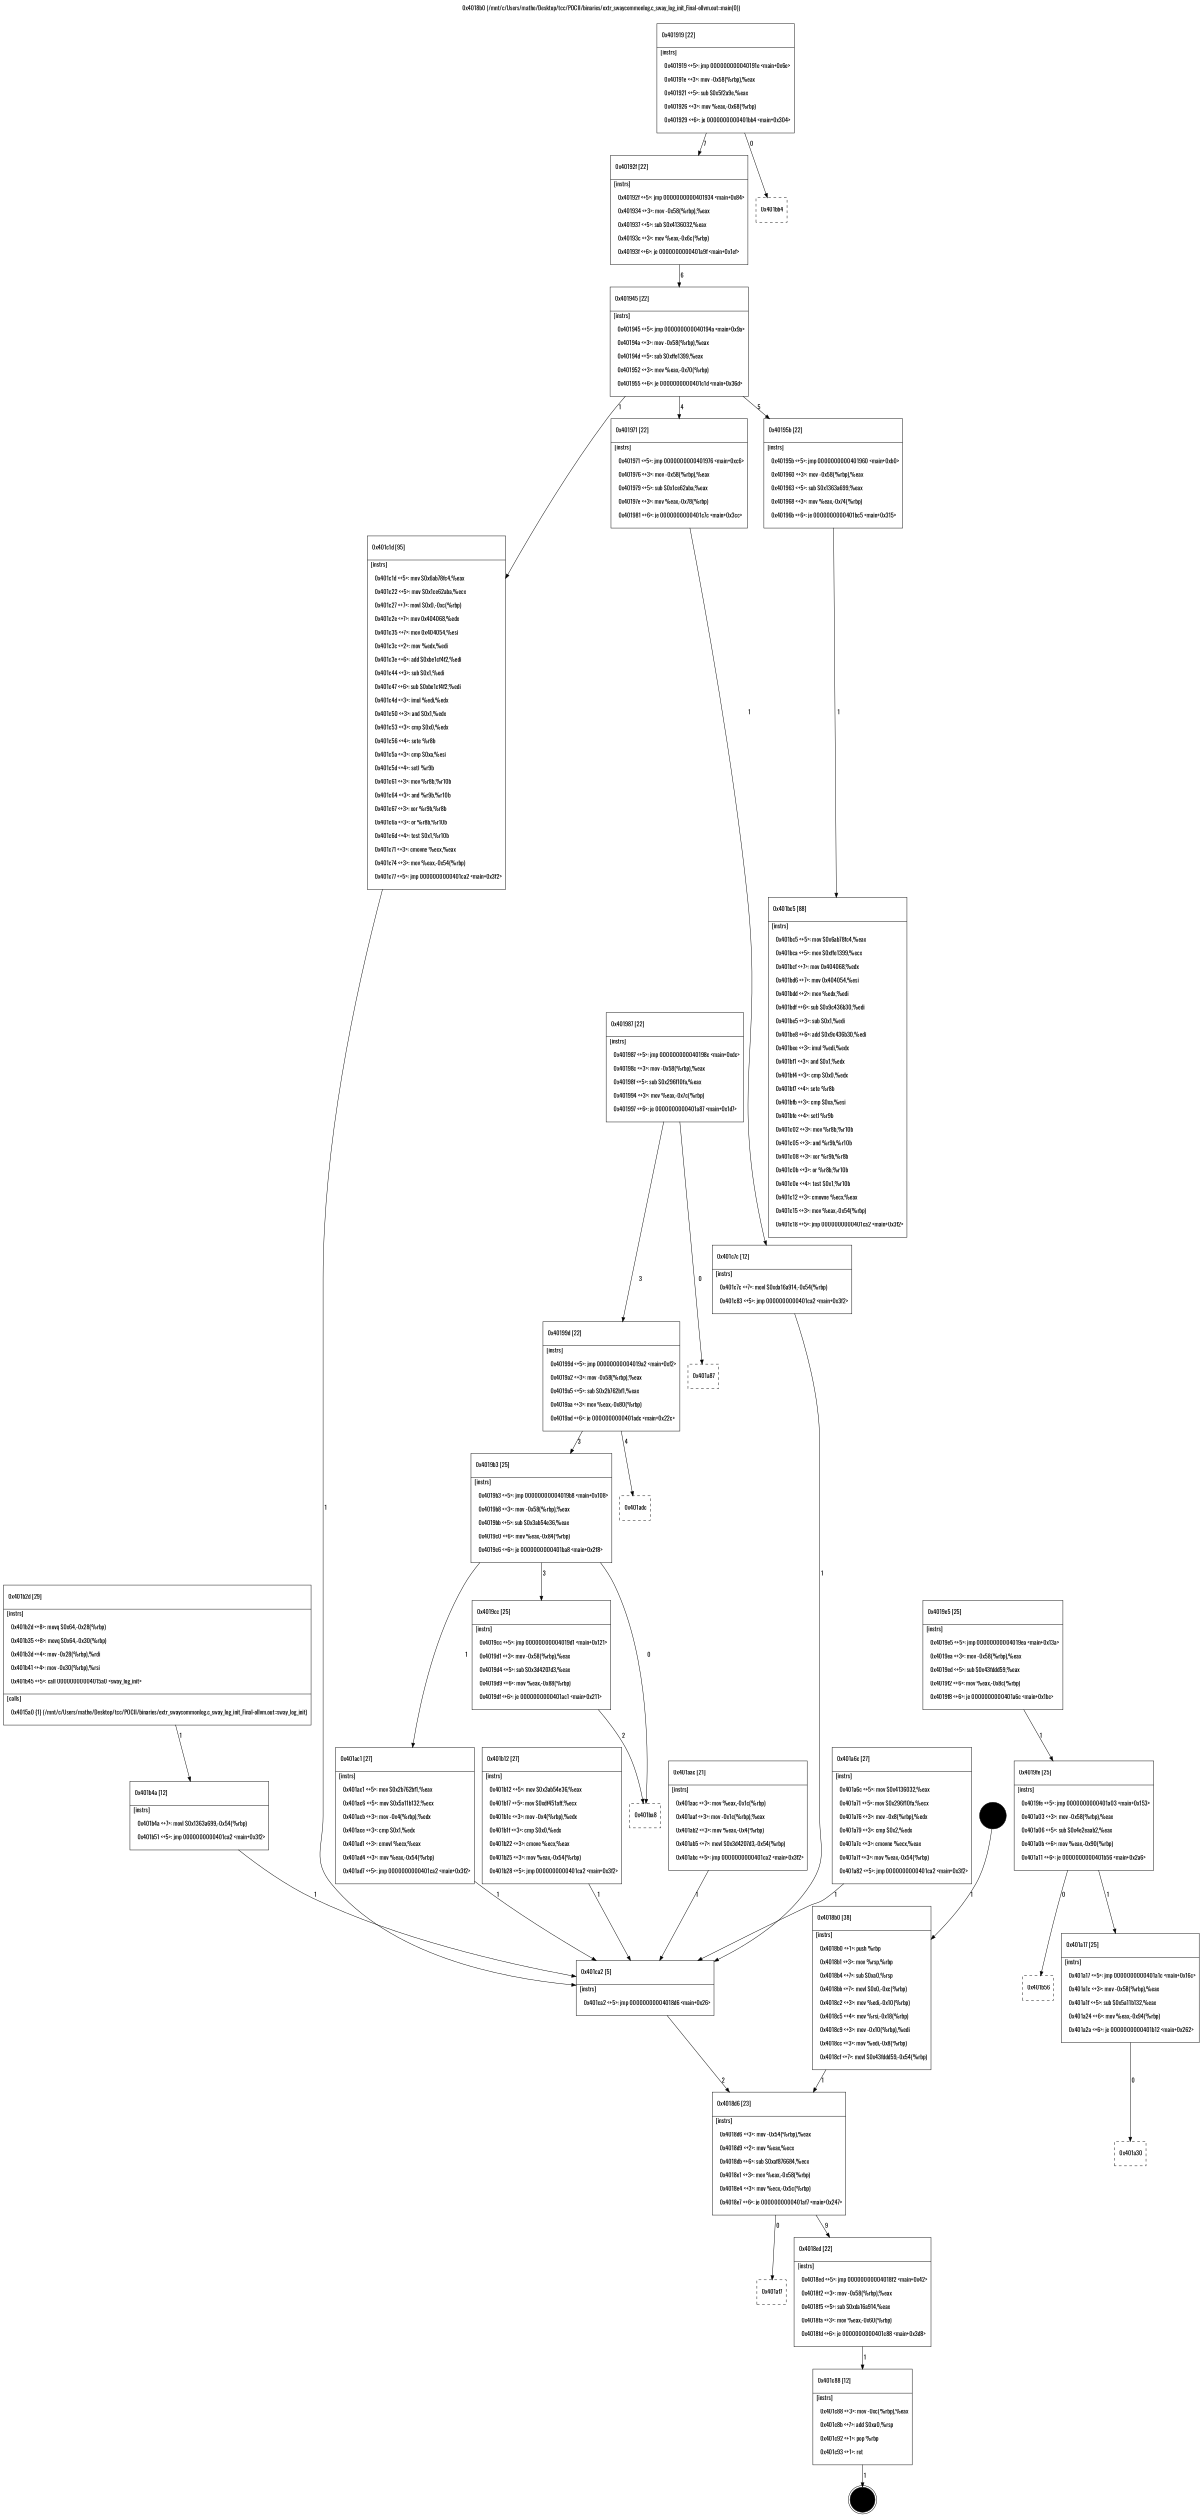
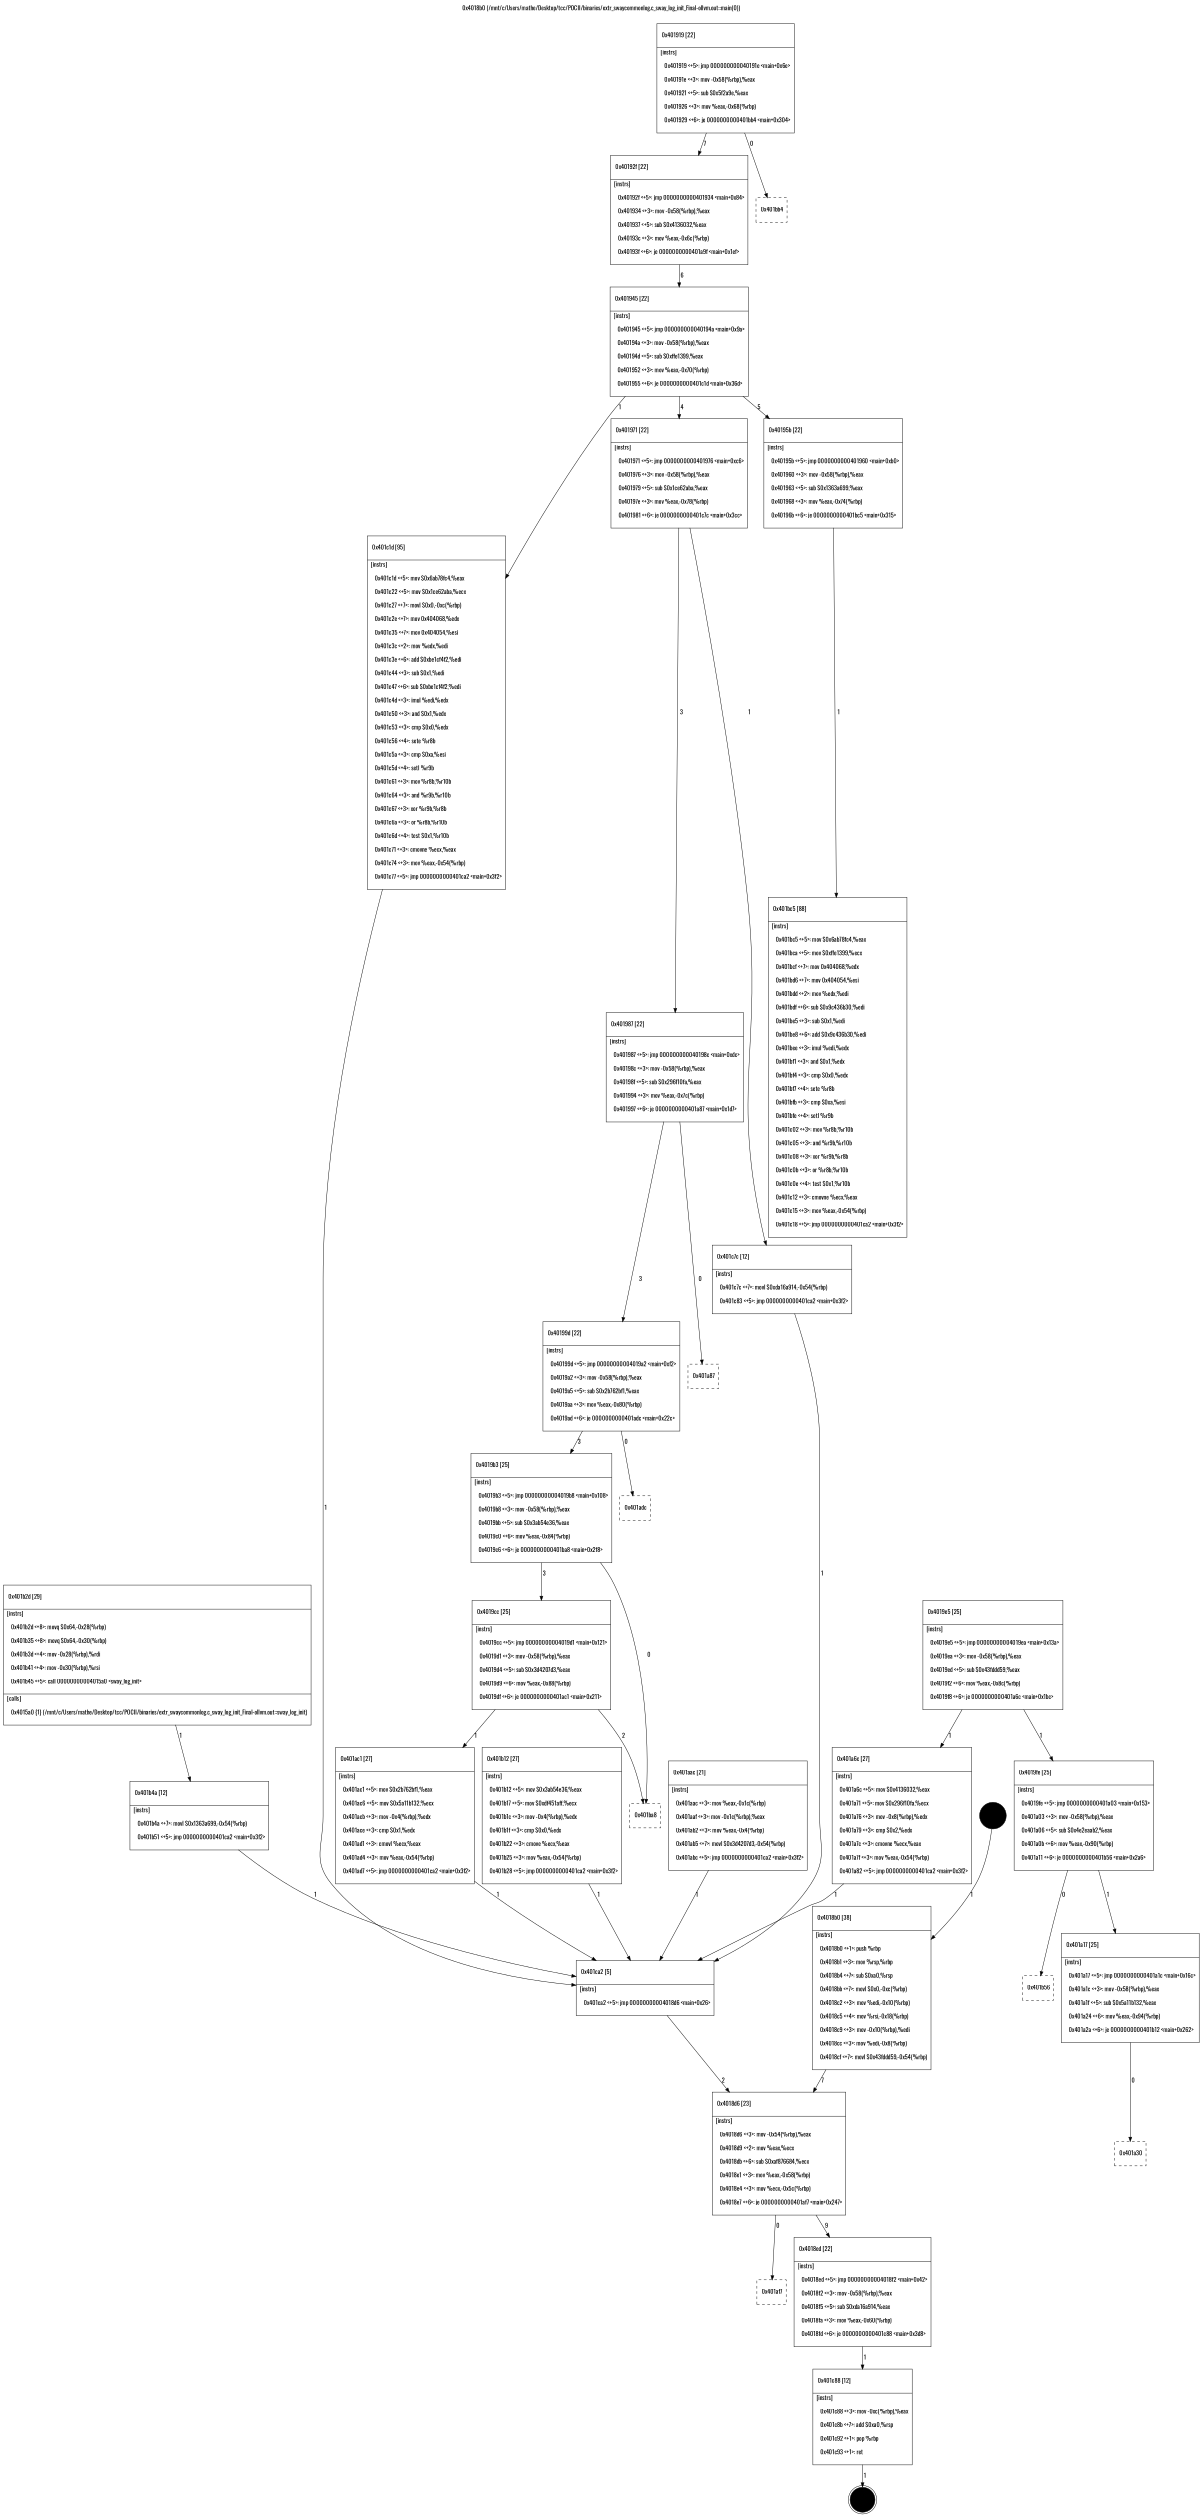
none -> (677, 768)
(626, 1442) -> (626, 1442)
(436, 1649) -> (480, 1727)
none -> (952, 1727)
(822, 2081) -> (822, 2081)
